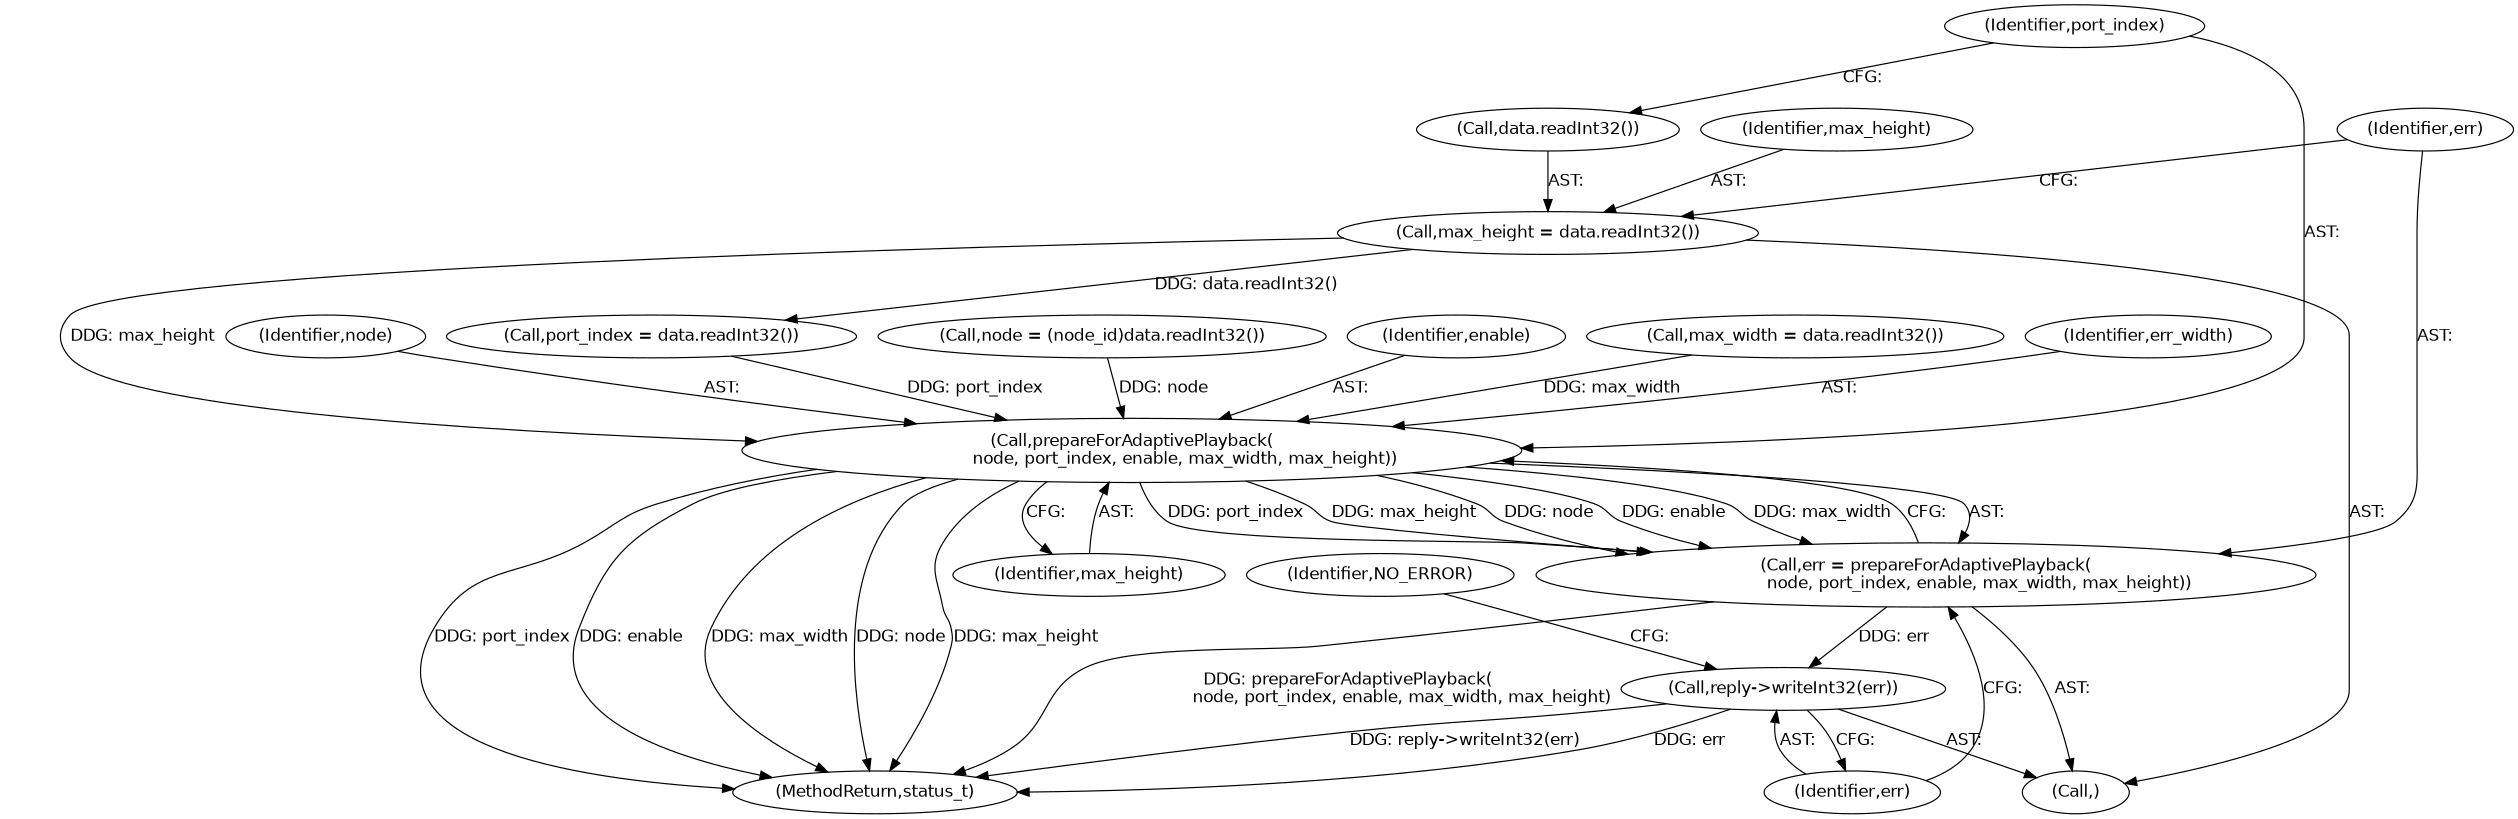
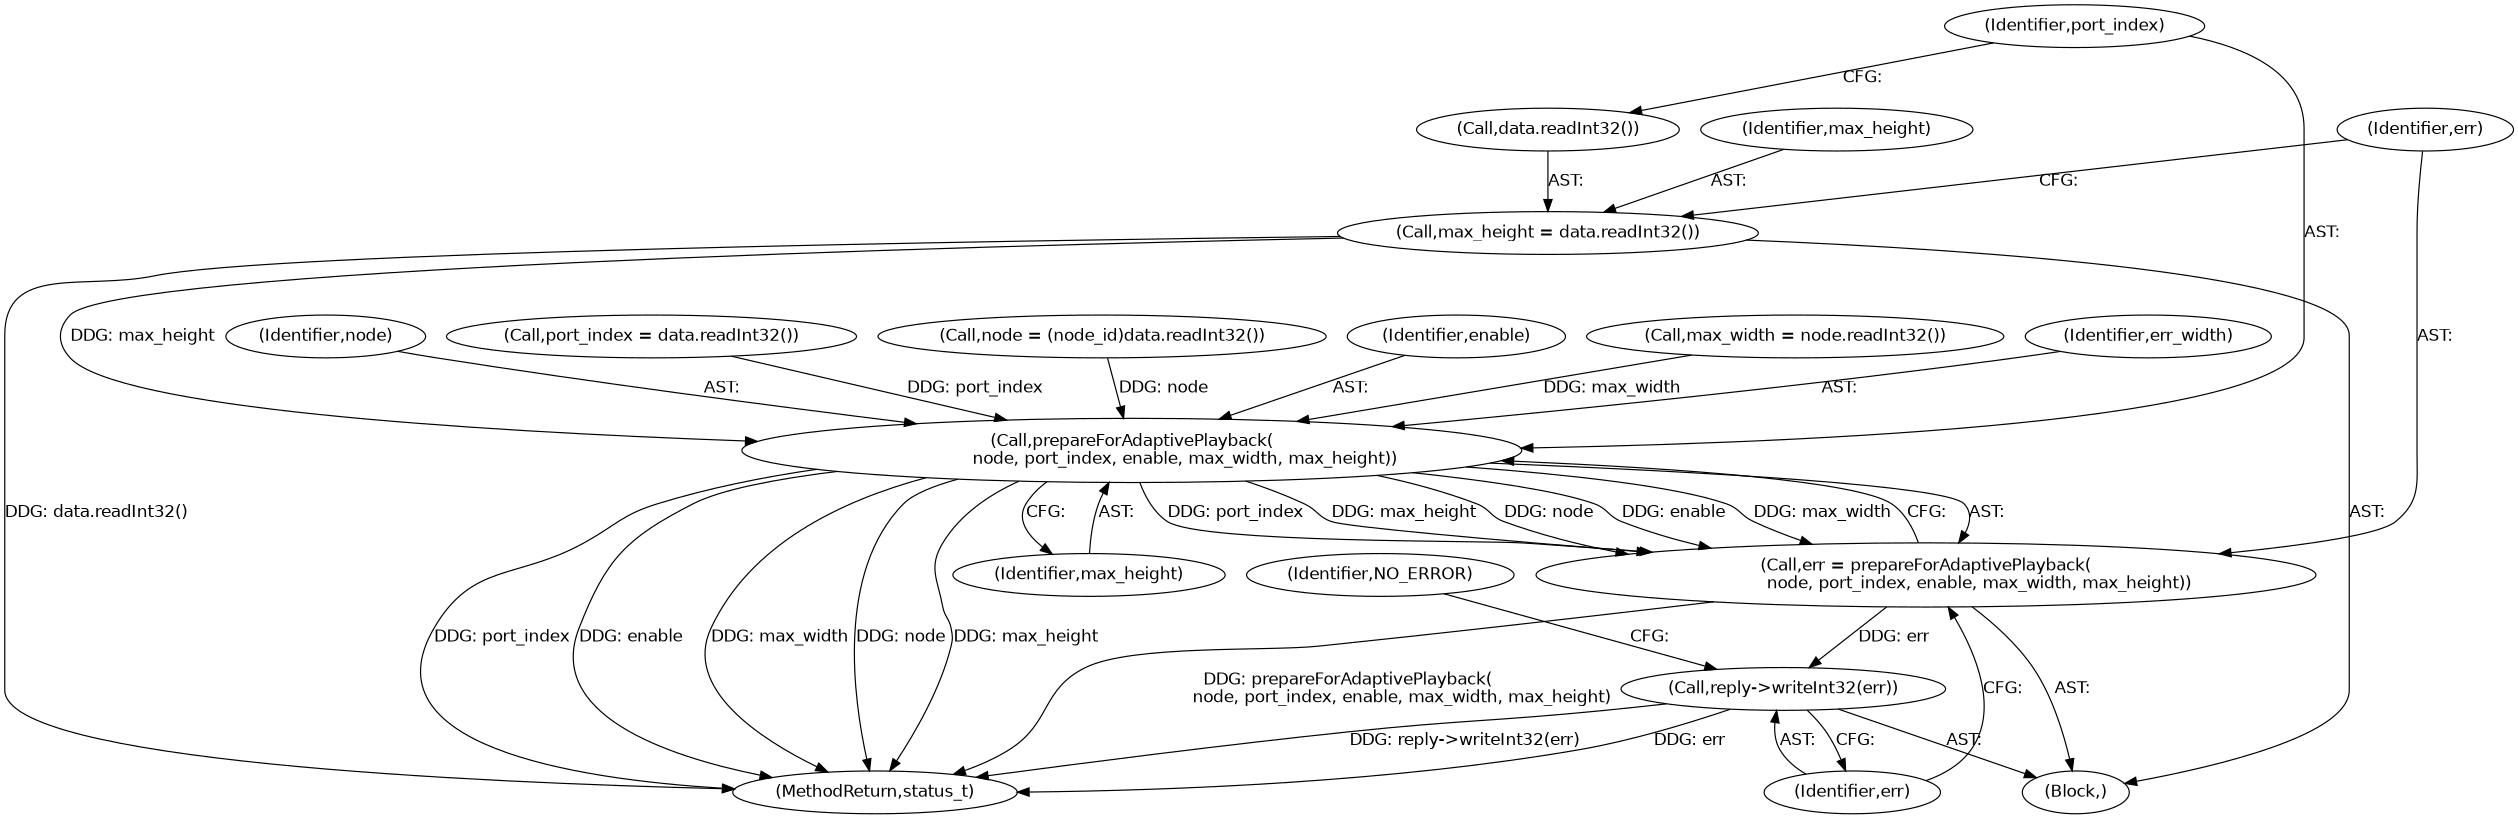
(1105, 284) -> (113, 280)
(1795, 336) -> (1795, 336)
(2076, 792) -> (2076, 792)
